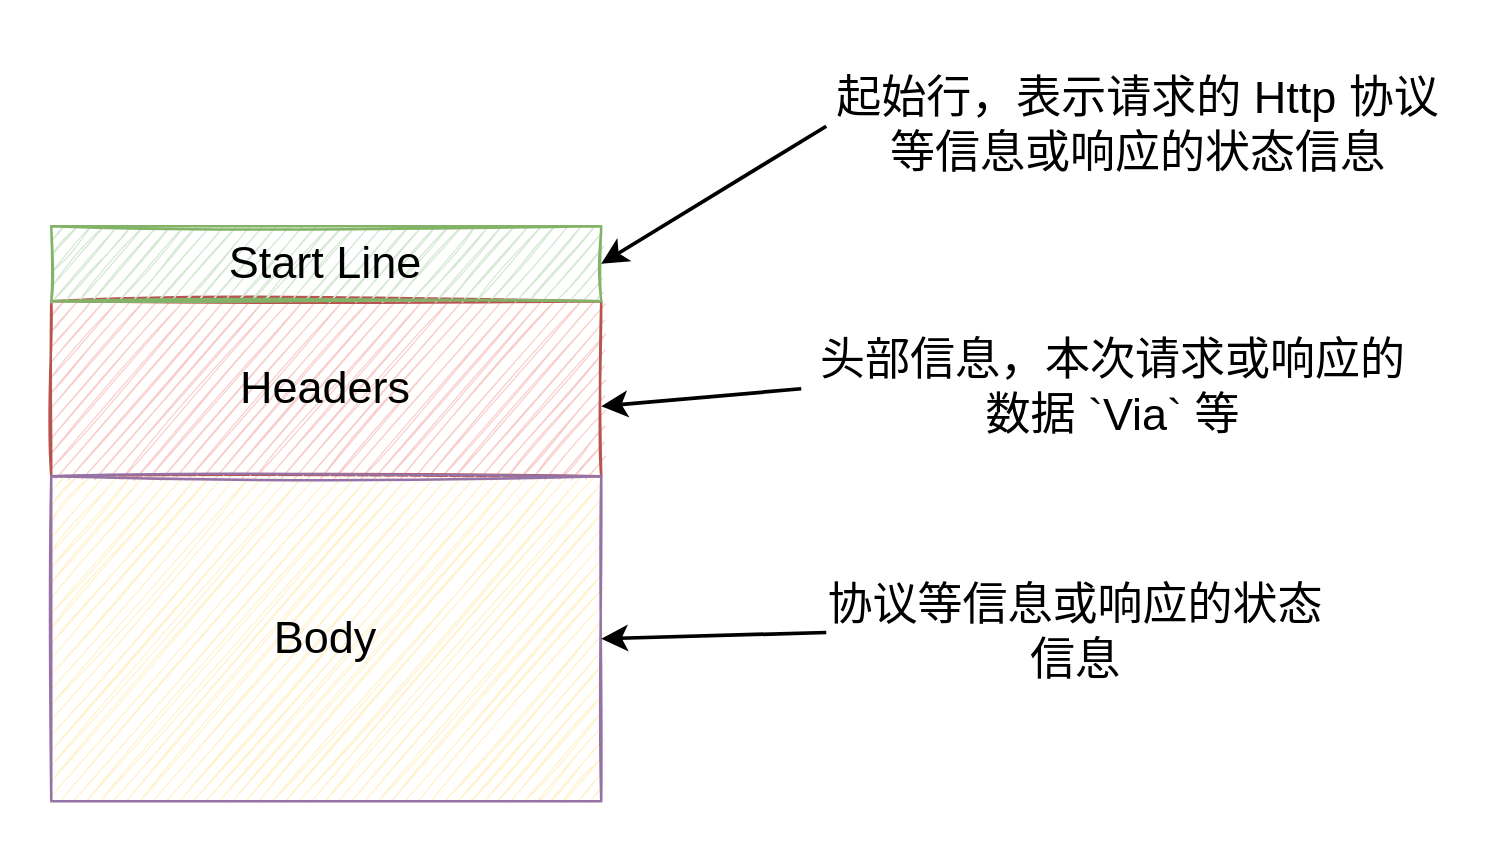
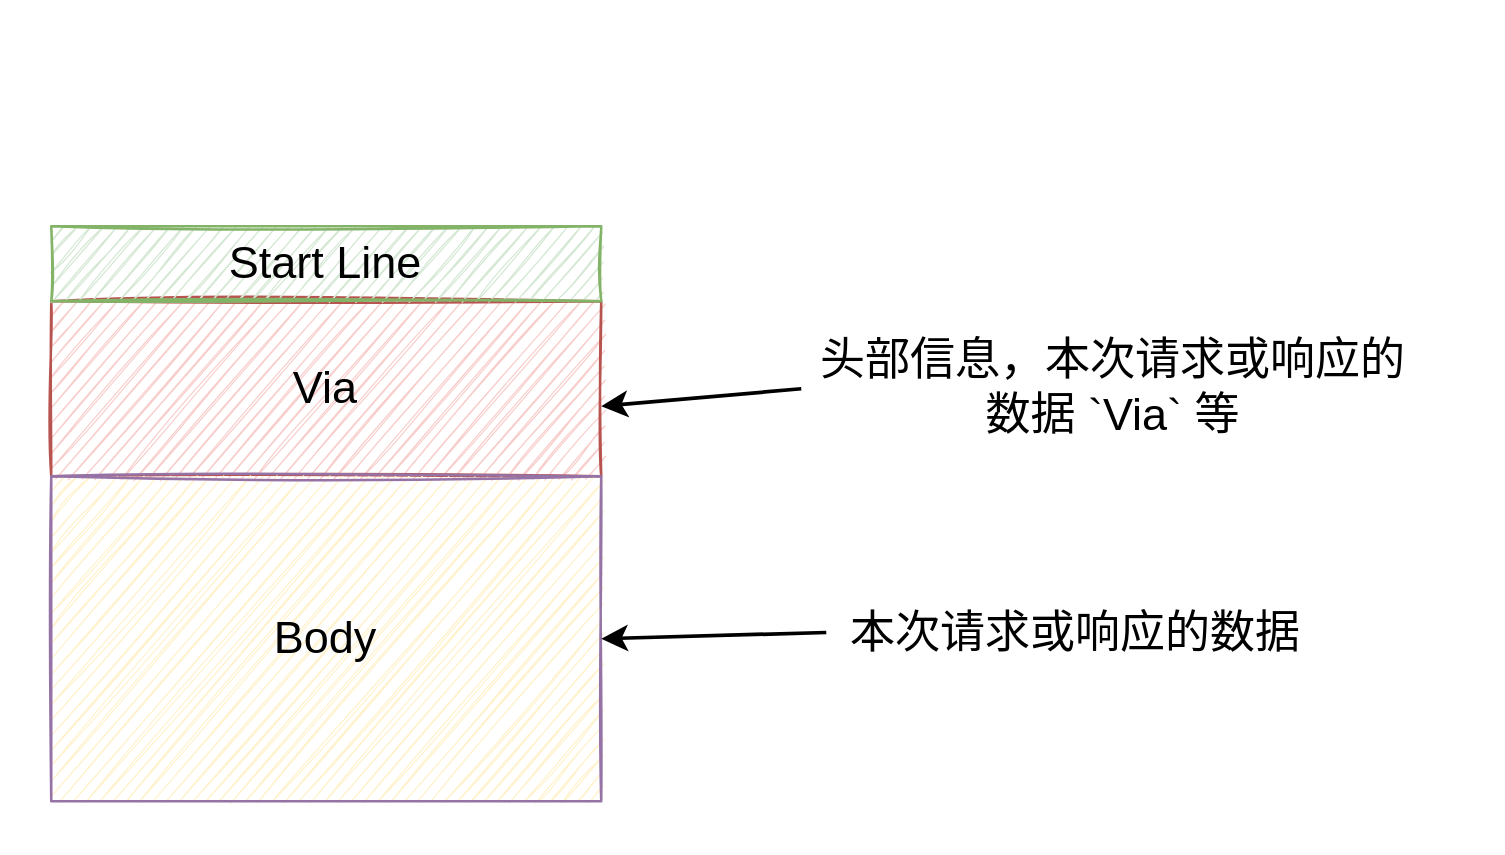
(1139, 126) -> none
(722, 190) -> none
(326, 389) -> (326, 389)
(1076, 634) -> (1076, 634)
